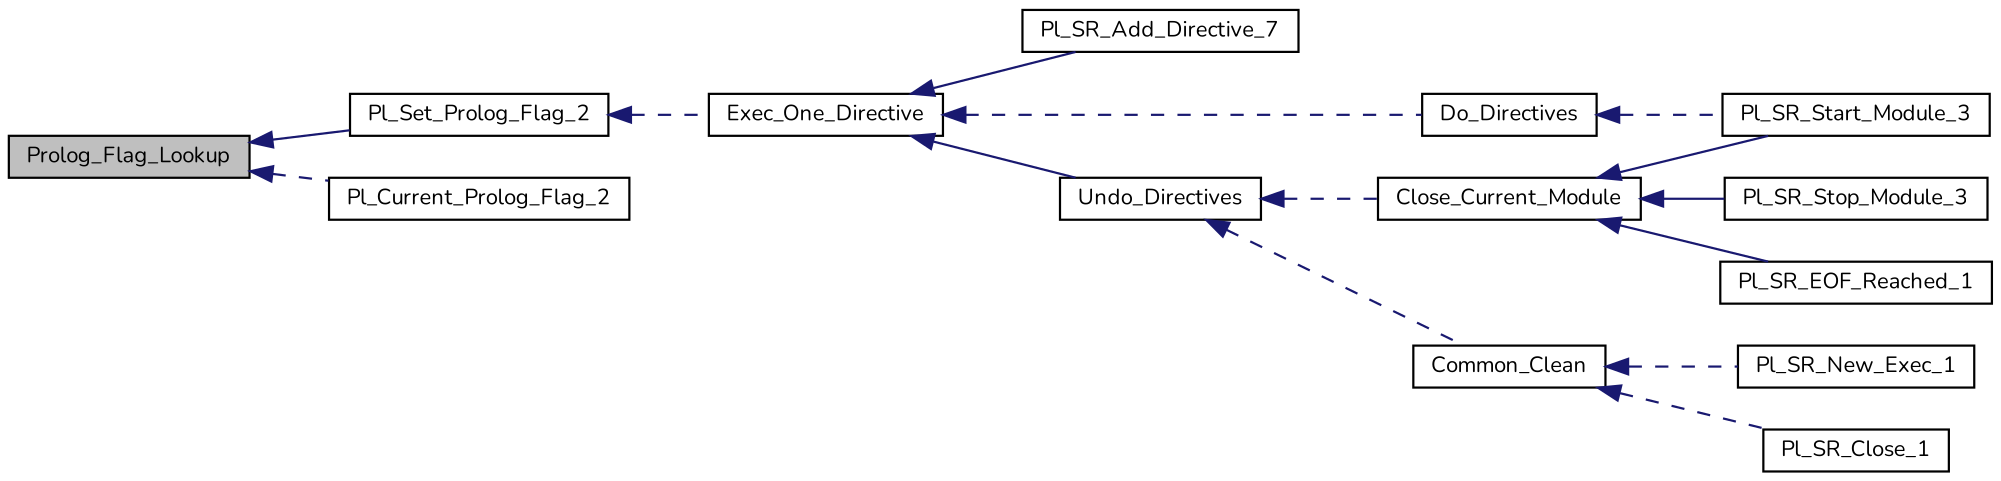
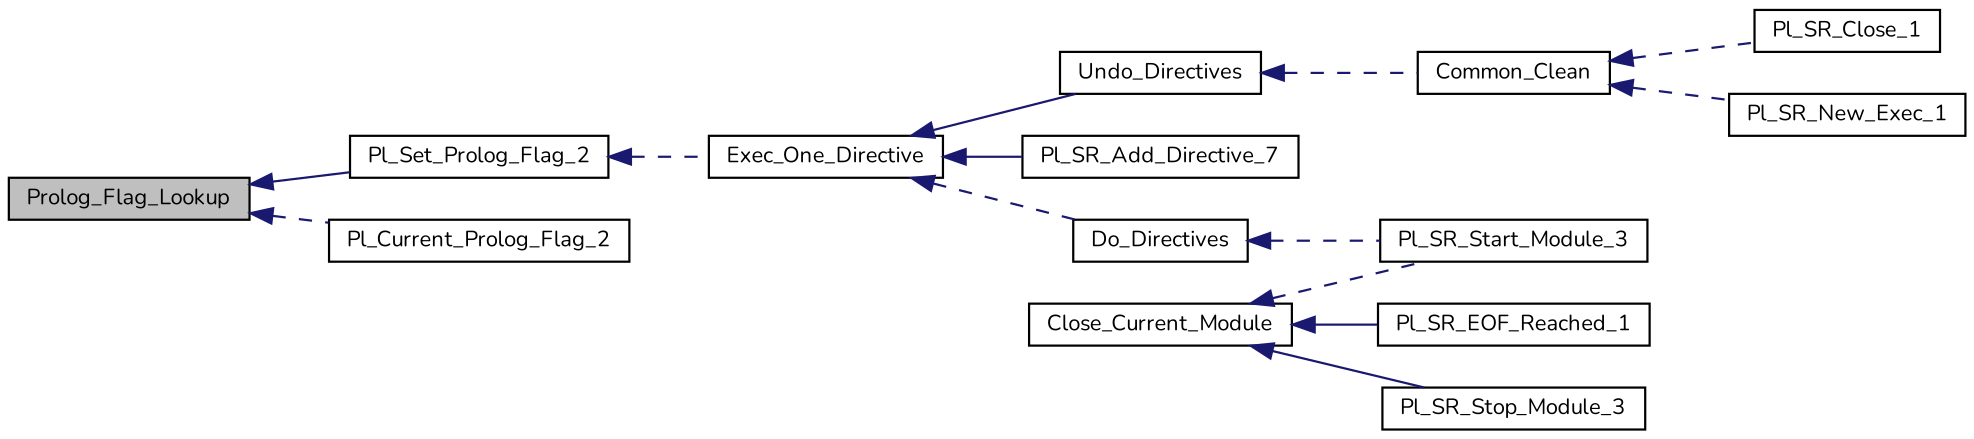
(1694, 154) -> (1348, 280)
(1331, 199) -> none
